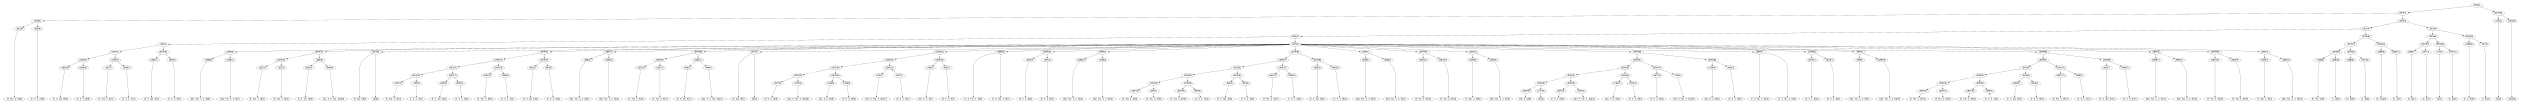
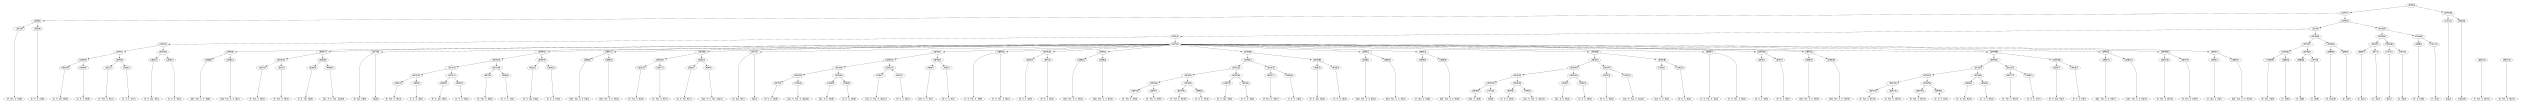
(1423, 52) -> none
